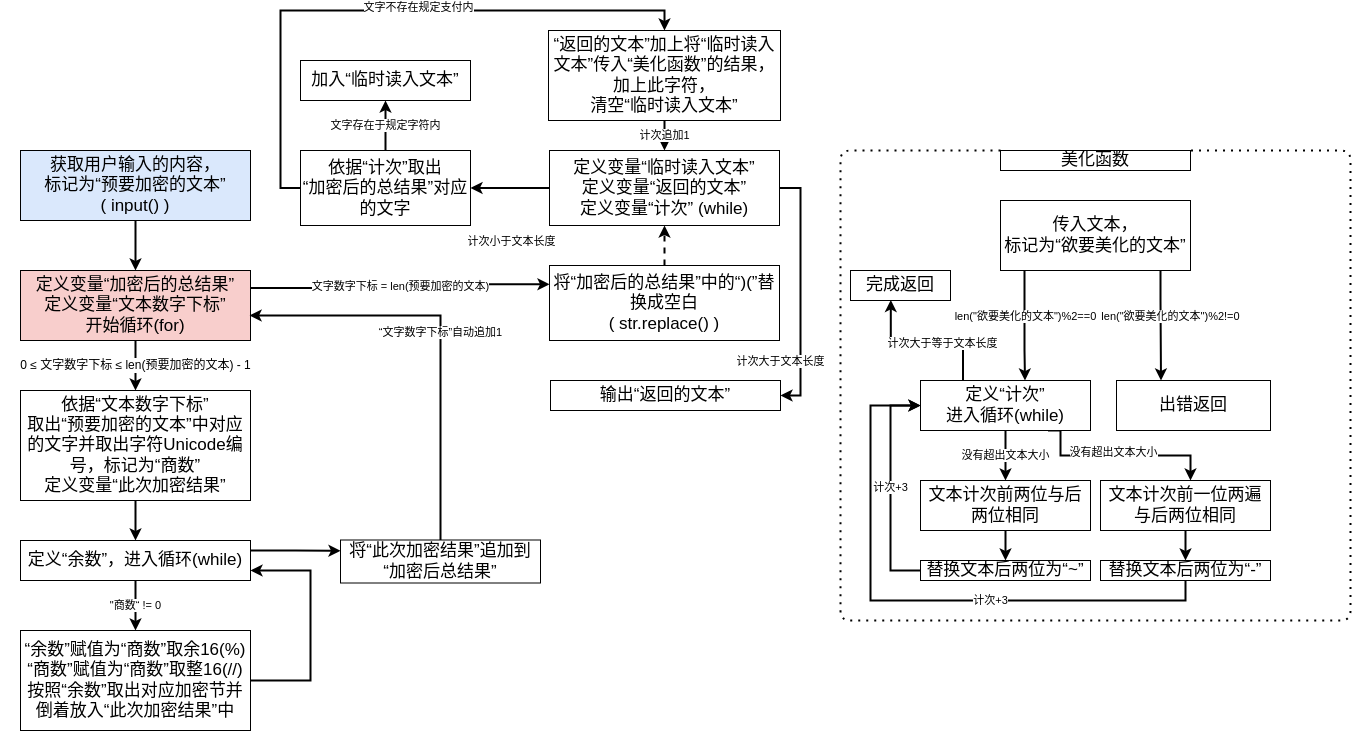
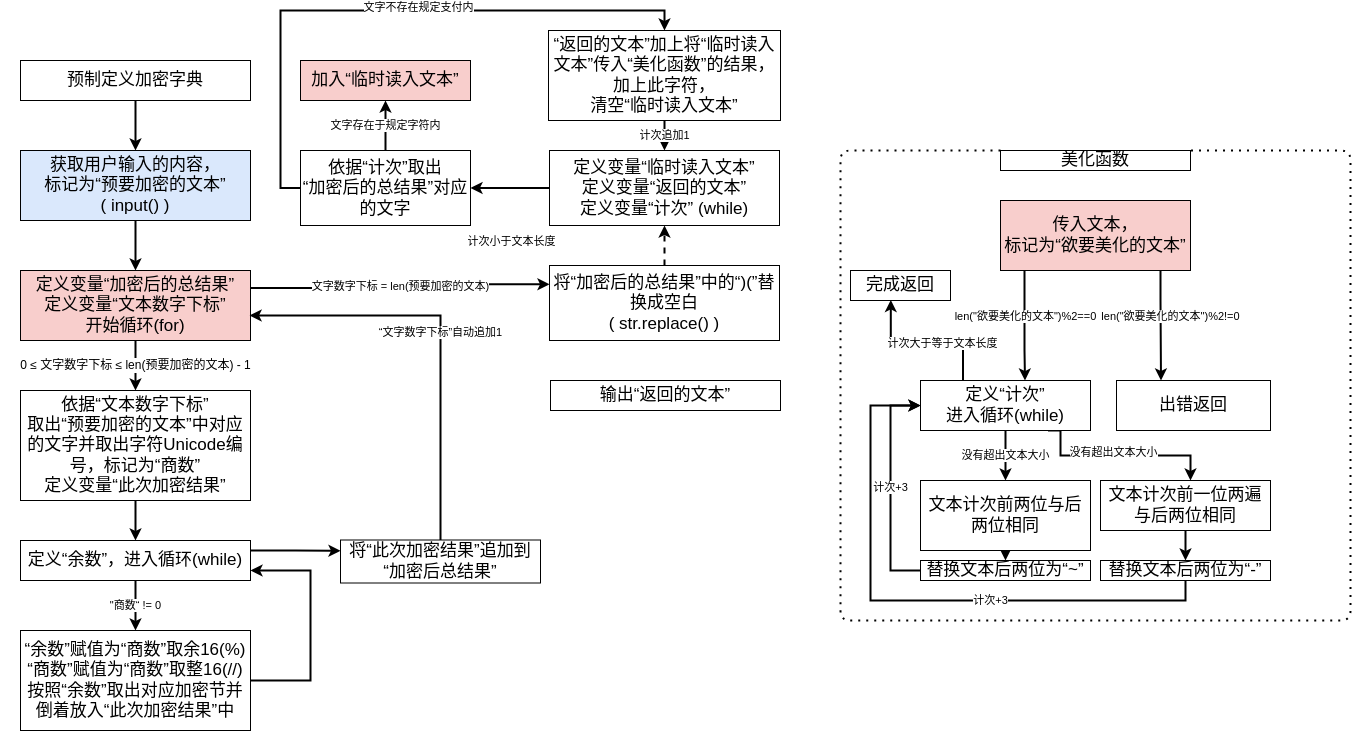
none -> (136, 81)
(386, 81) -> (386, 81)
none -> (136, 121)
(1096, 236) -> (1096, 236)
(801, 286) -> none
(1006, 506) -> (1006, 516)
